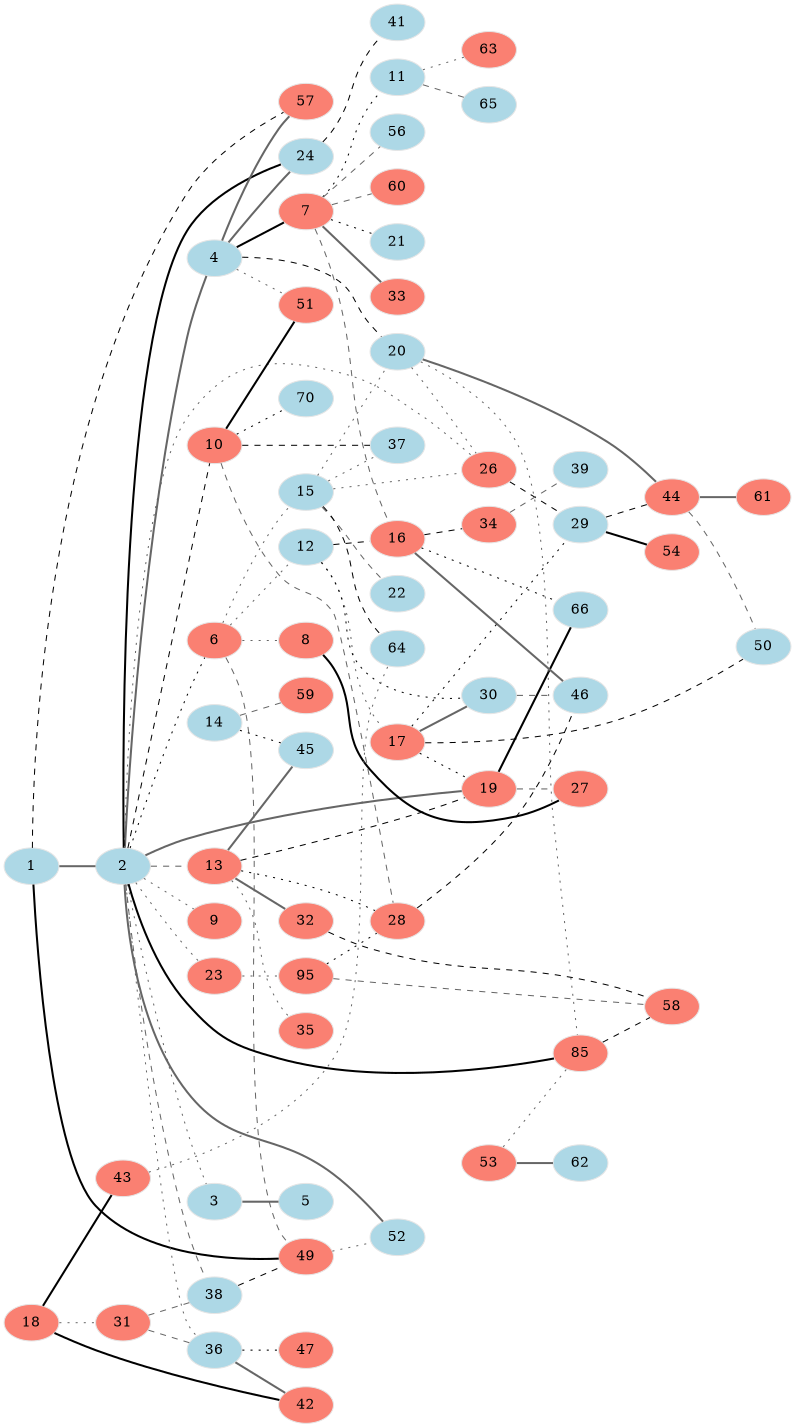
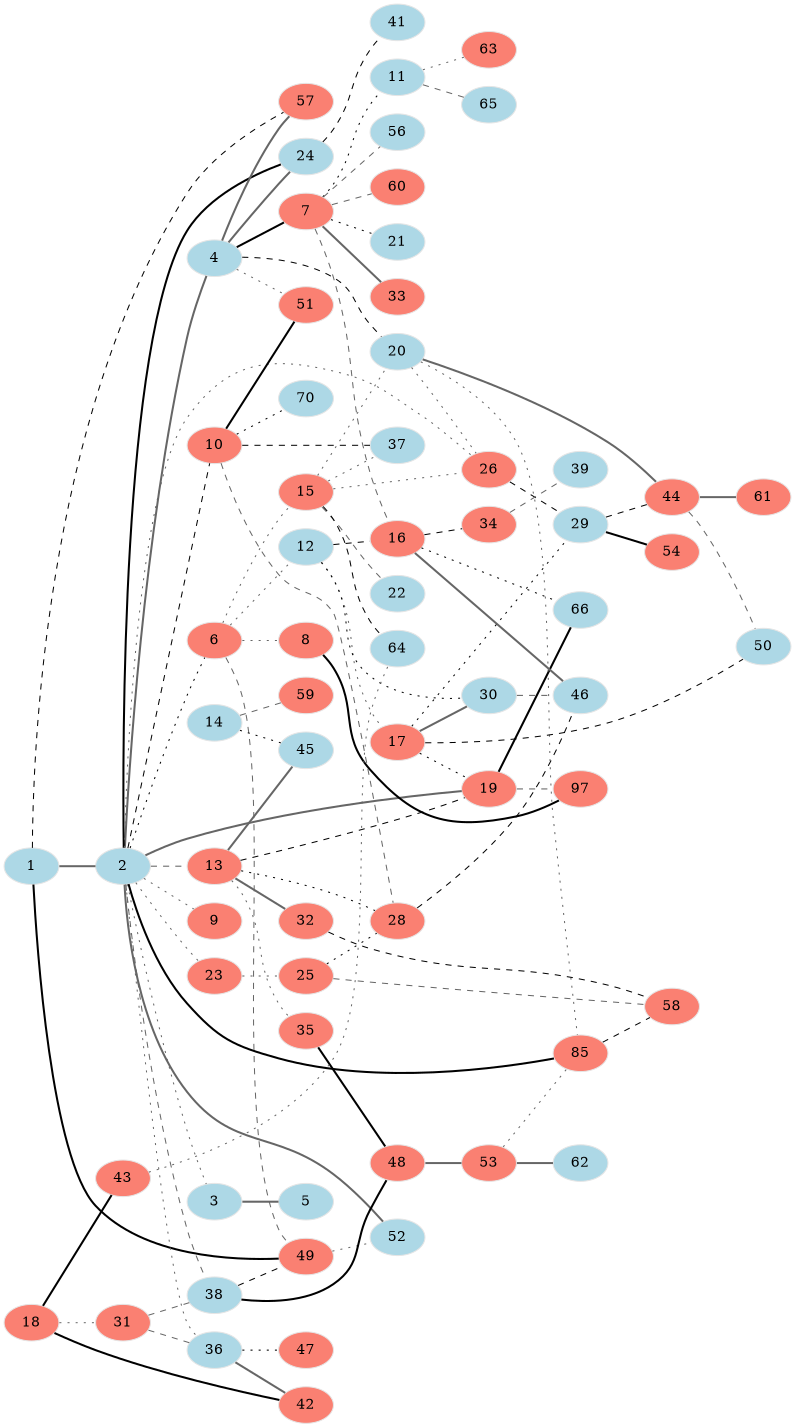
(306, 492) -> (306, 492)
(581, 789) -> (581, 789)
(306, 976) -> (306, 976)
none -> (398, 1163)
